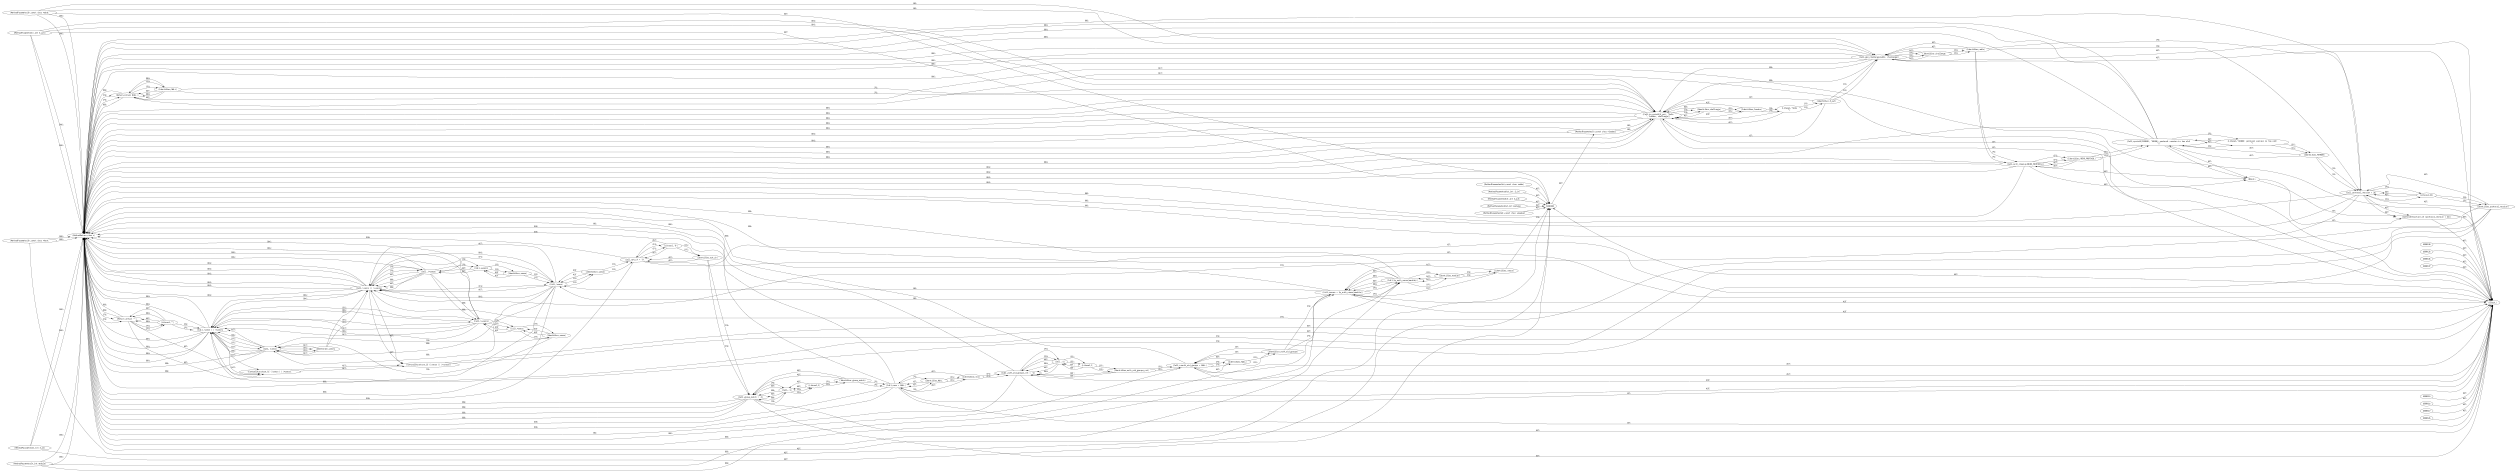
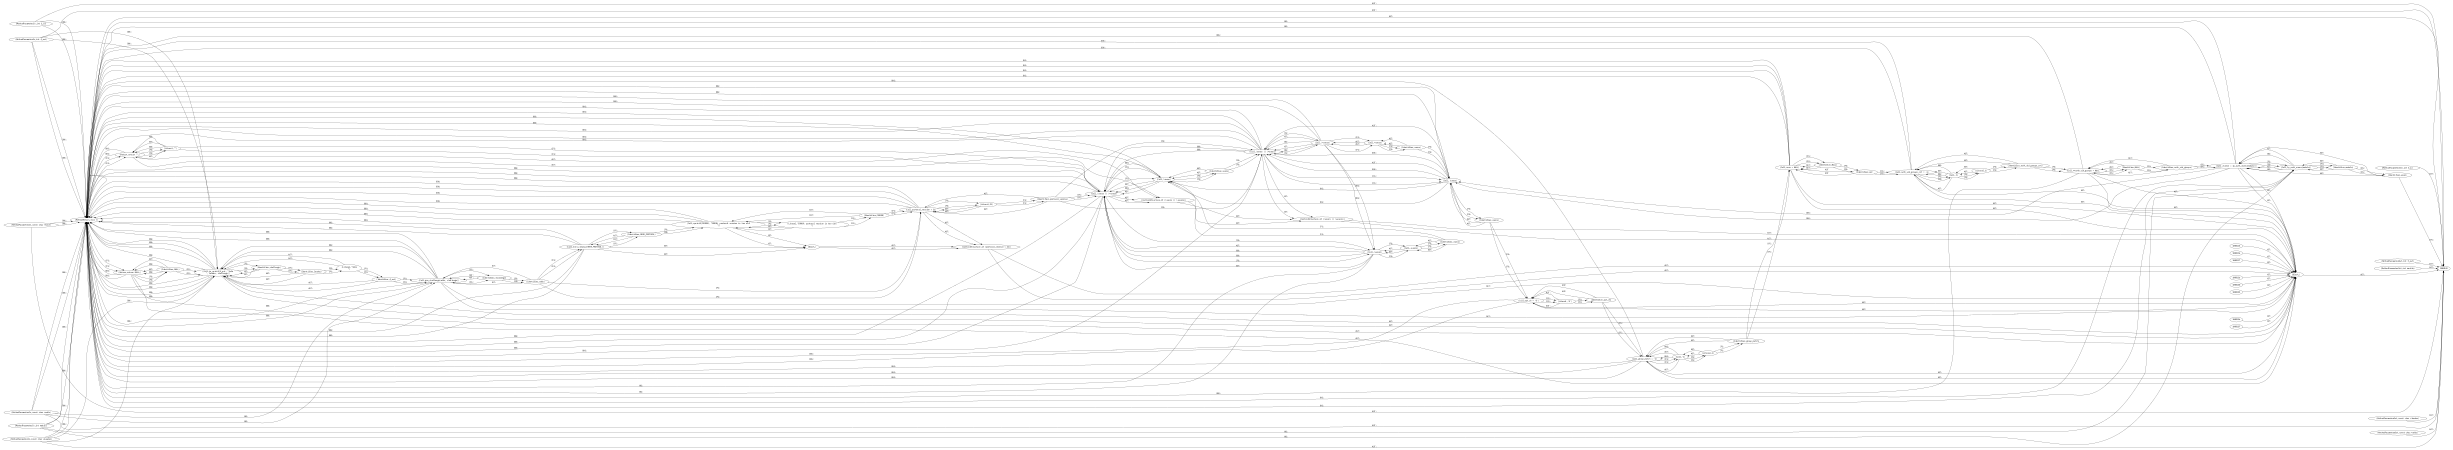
(1572, 170) -> (1321, 448)
